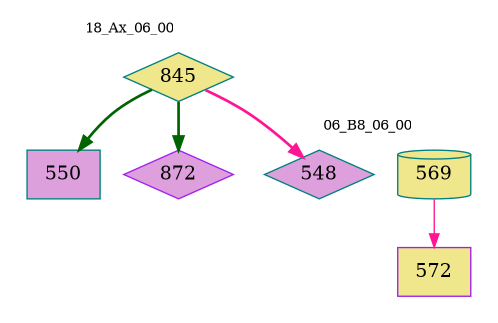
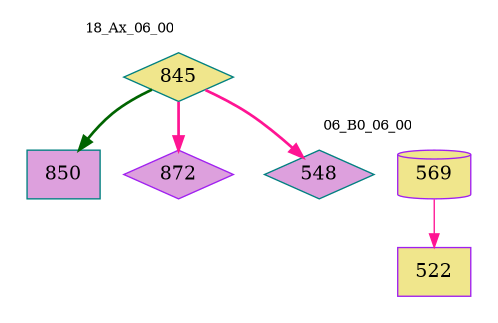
(179, 119) -> (179, 119)
(368, 126) -> (368, 126)
(64, 175) -> (64, 175)
(434, 175) -> (434, 175)
(434, 272) -> (434, 272)
